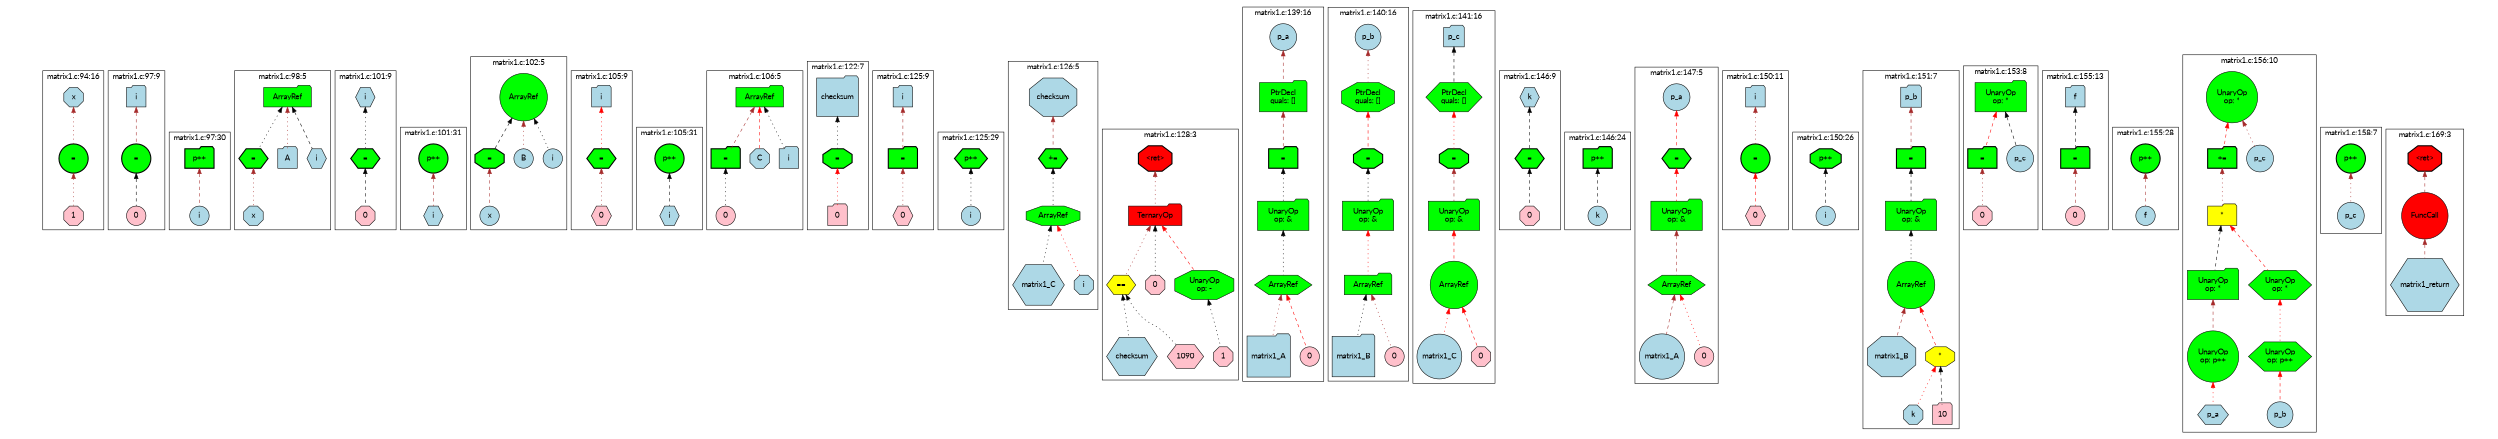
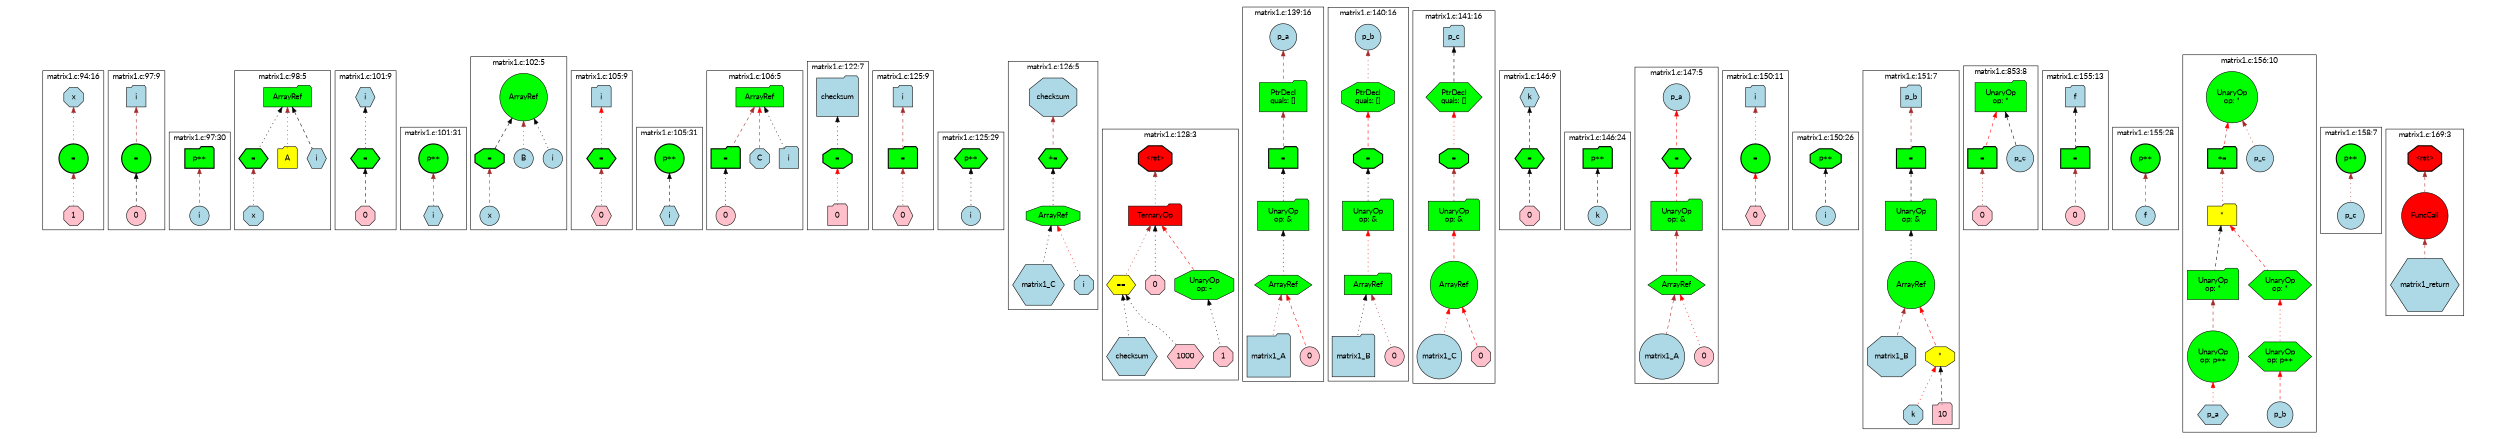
(2001, 72) -> (2001, 72)
(288, 159) -> (288, 159)
(1185, 357) -> (1185, 357)
